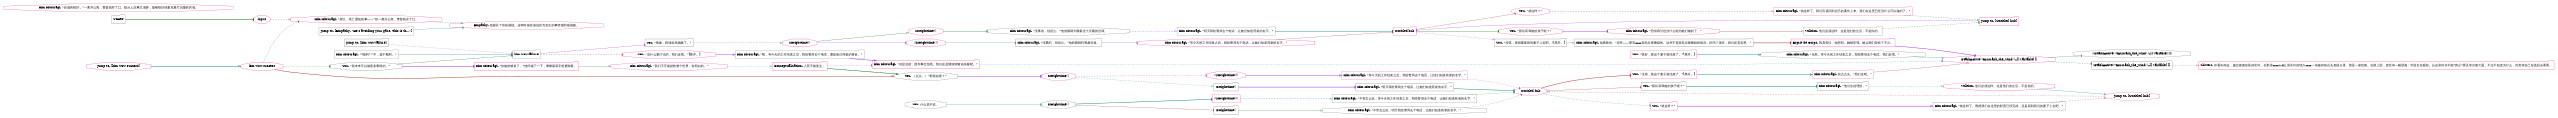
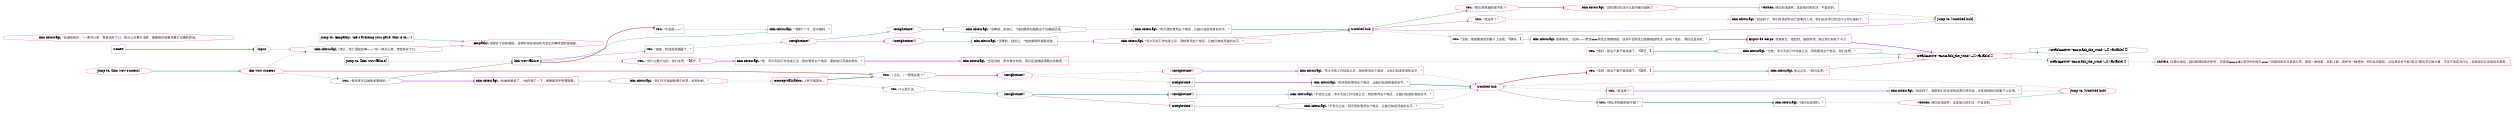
none -> (669, 29)
(849, 66) -> (855, 85)
